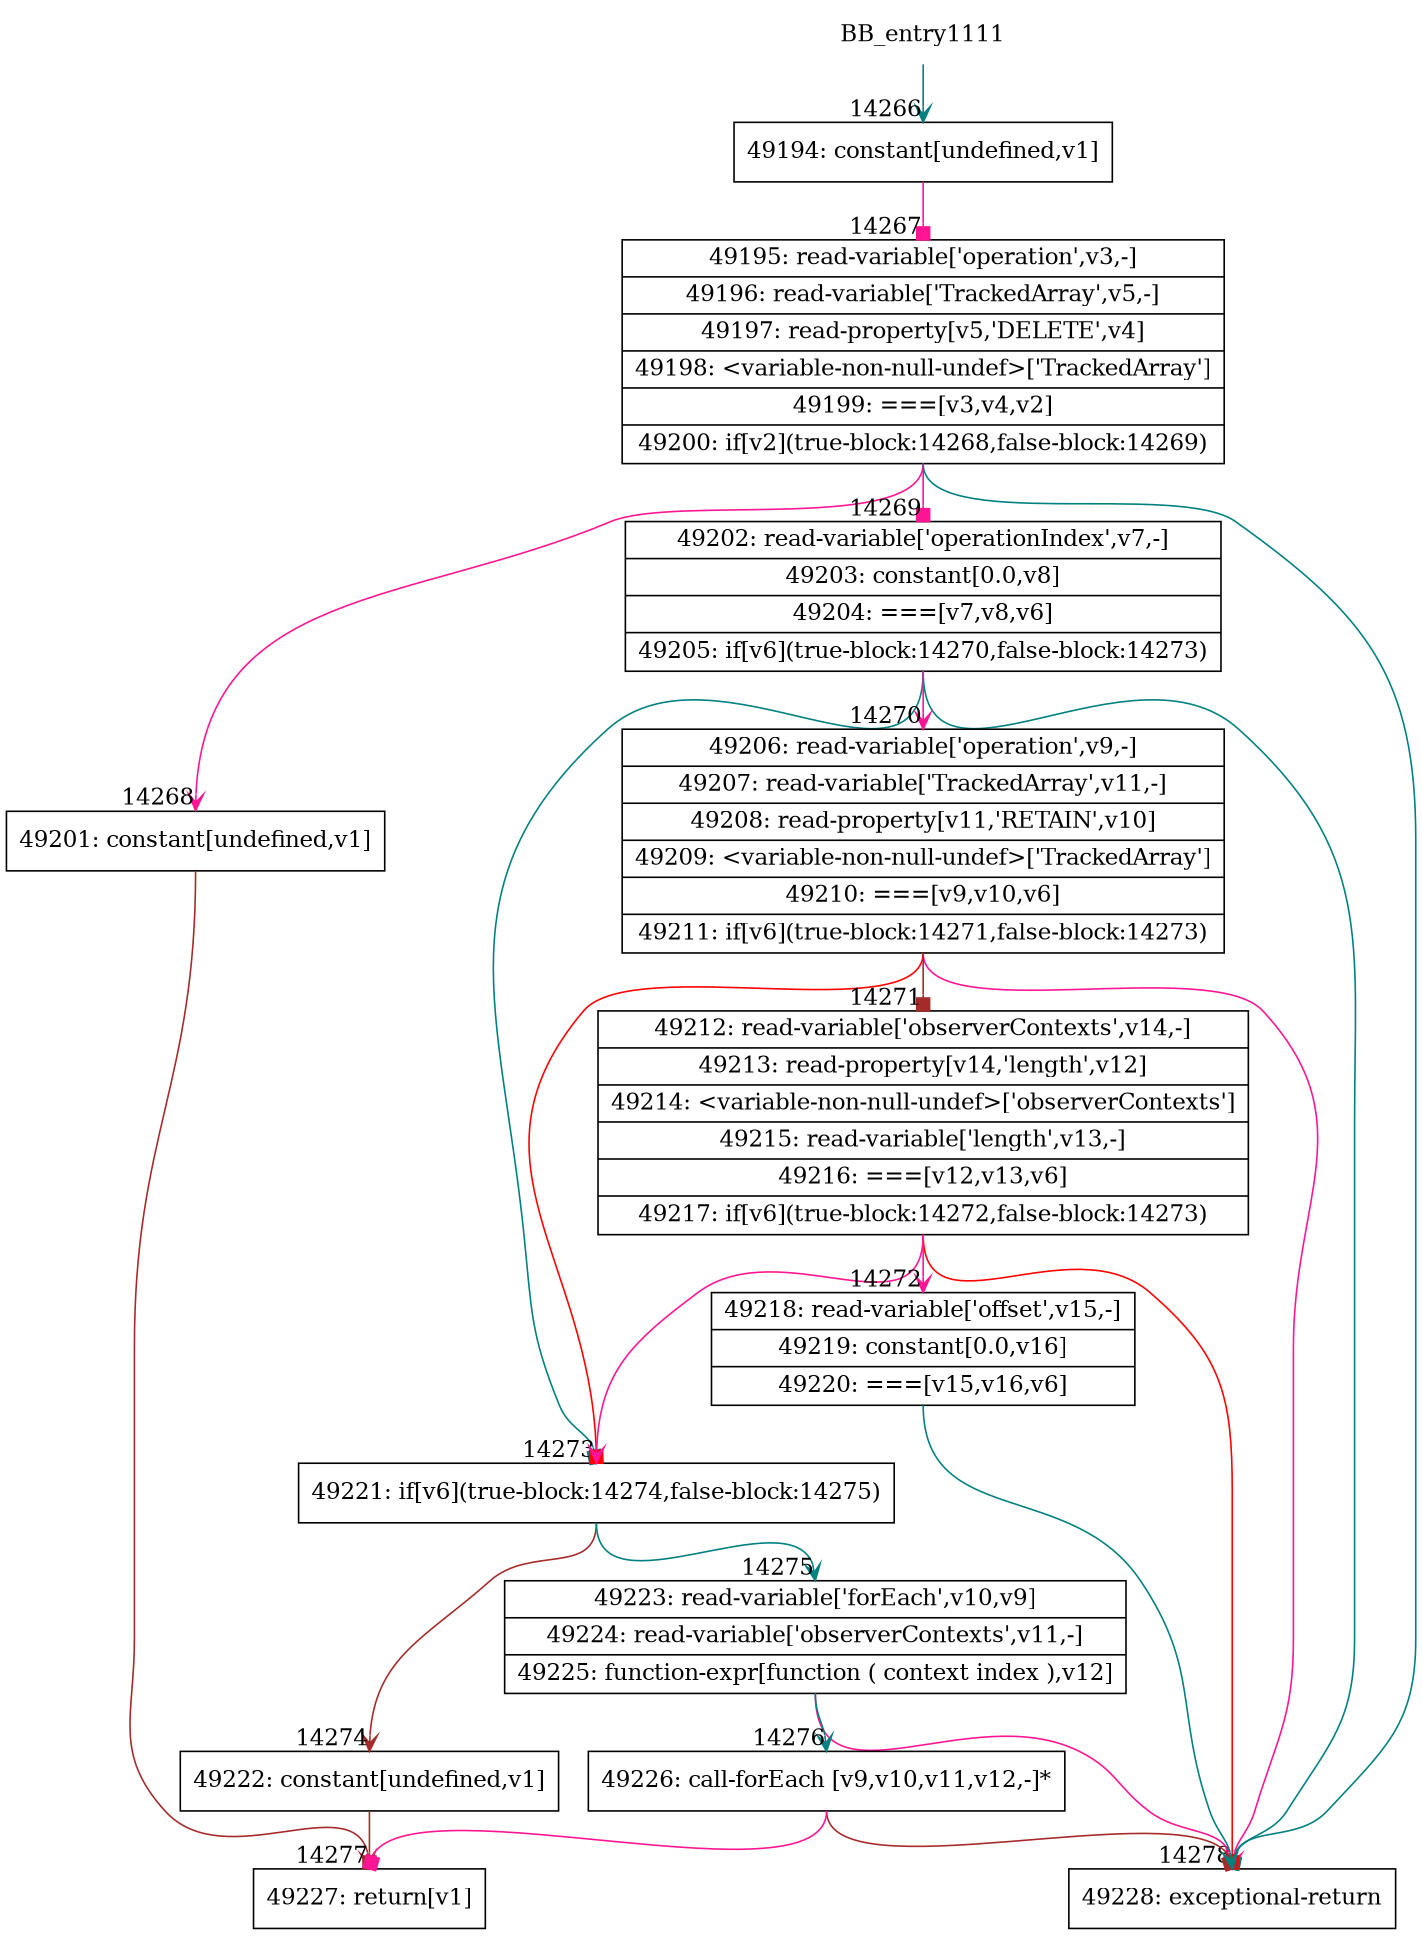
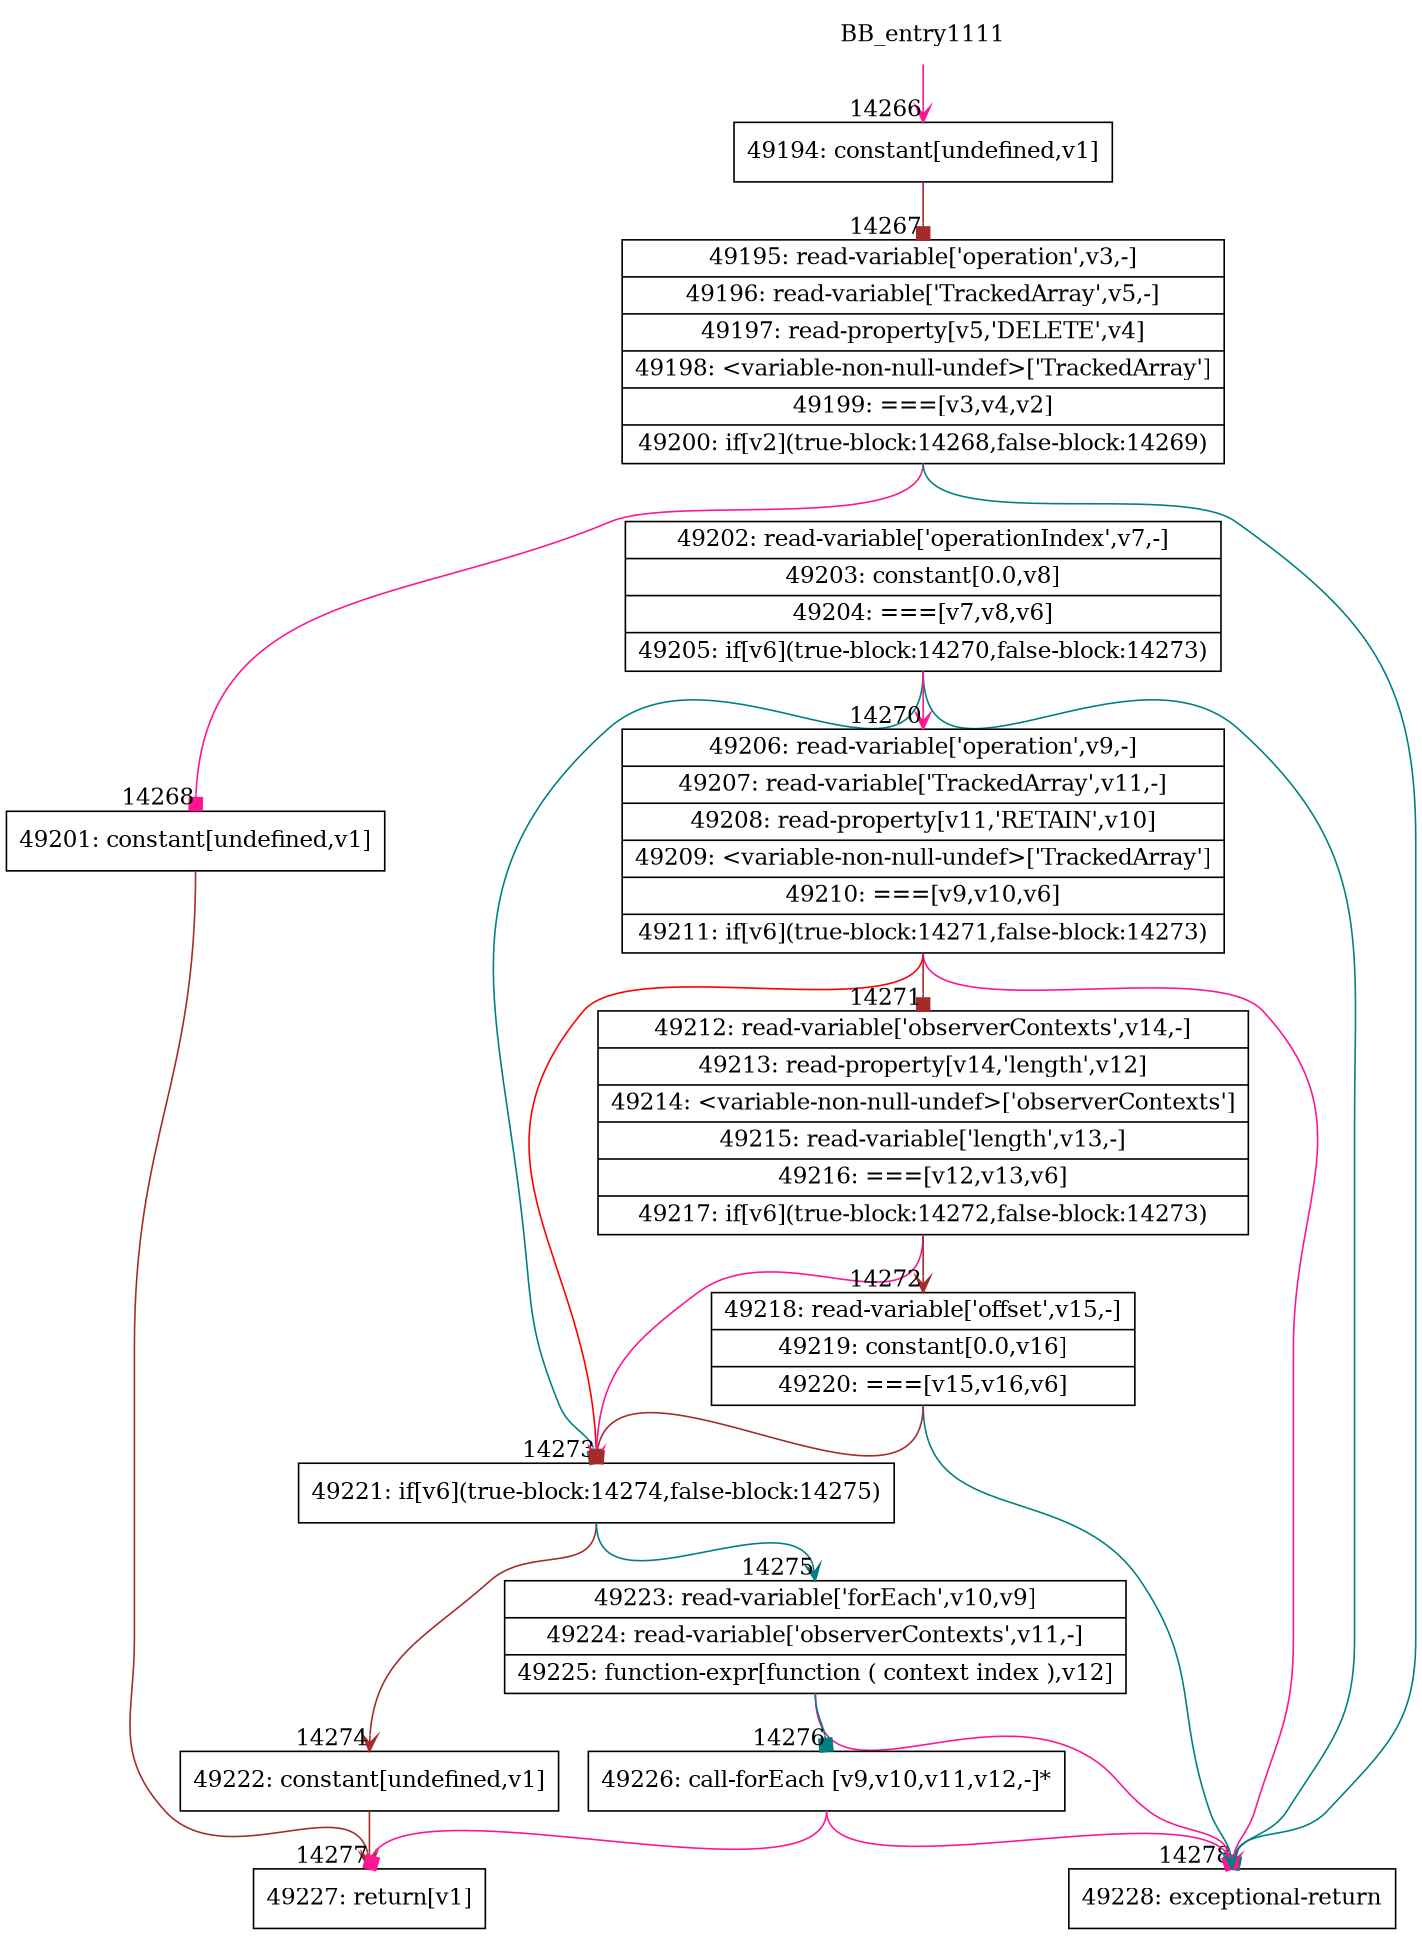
(923, 85) -> (923, 85)
(923, 203) -> (923, 203)
(923, 485) -> none
(514, 555) -> (514, 555)
(923, 1255) -> (923, 1255)
(1230, 1429) -> none
none -> (768, 1436)
(818, 1715) -> (818, 1715)
(369, 1832) -> (369, 1832)
(1022, 1841) -> (1022, 1841)
